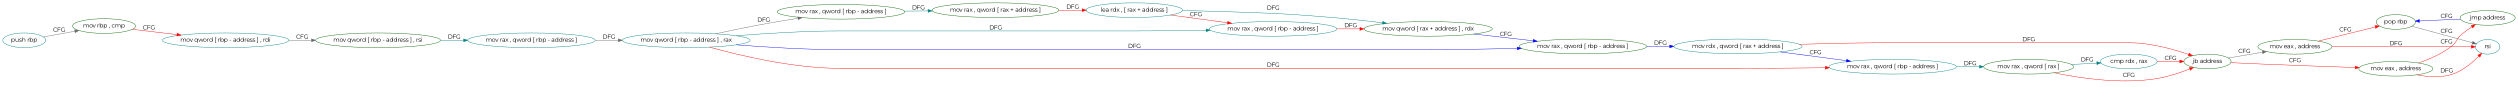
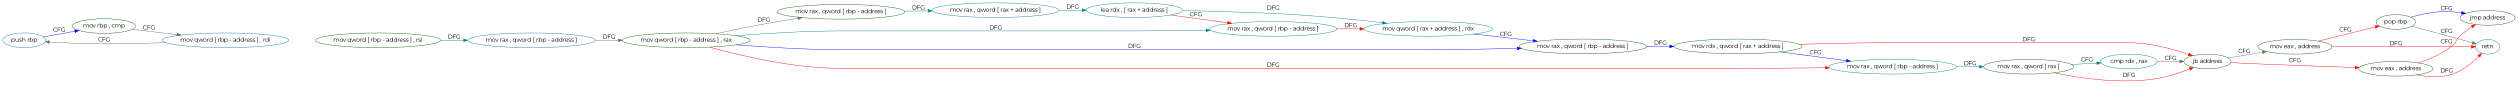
(995, 10) -> (995, 10)
(1071, 10) -> (1071, 10)
(2440, 20) -> (2436, 12)
(1428, 29) -> (1428, 29)
(155, 32) -> (155, 32)
(59, 34) -> (59, 34)
(300, 40) -> (108, 44)
(686, 40) -> (686, 40)
(1738, 46) -> (1738, 46)
(2488, 47) -> (2488, 47)
(2087, 60) -> (2087, 60)
(2168, 61) -> (2168, 61)
(2129, 75) -> (2129, 75)
